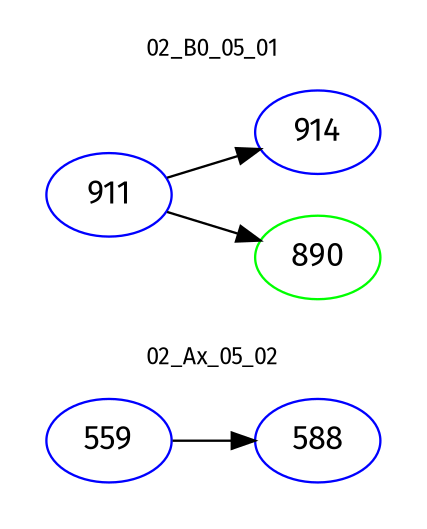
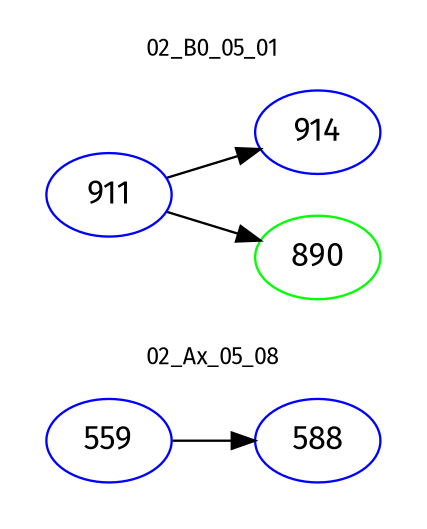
(213, 358) -> (213, 358)
